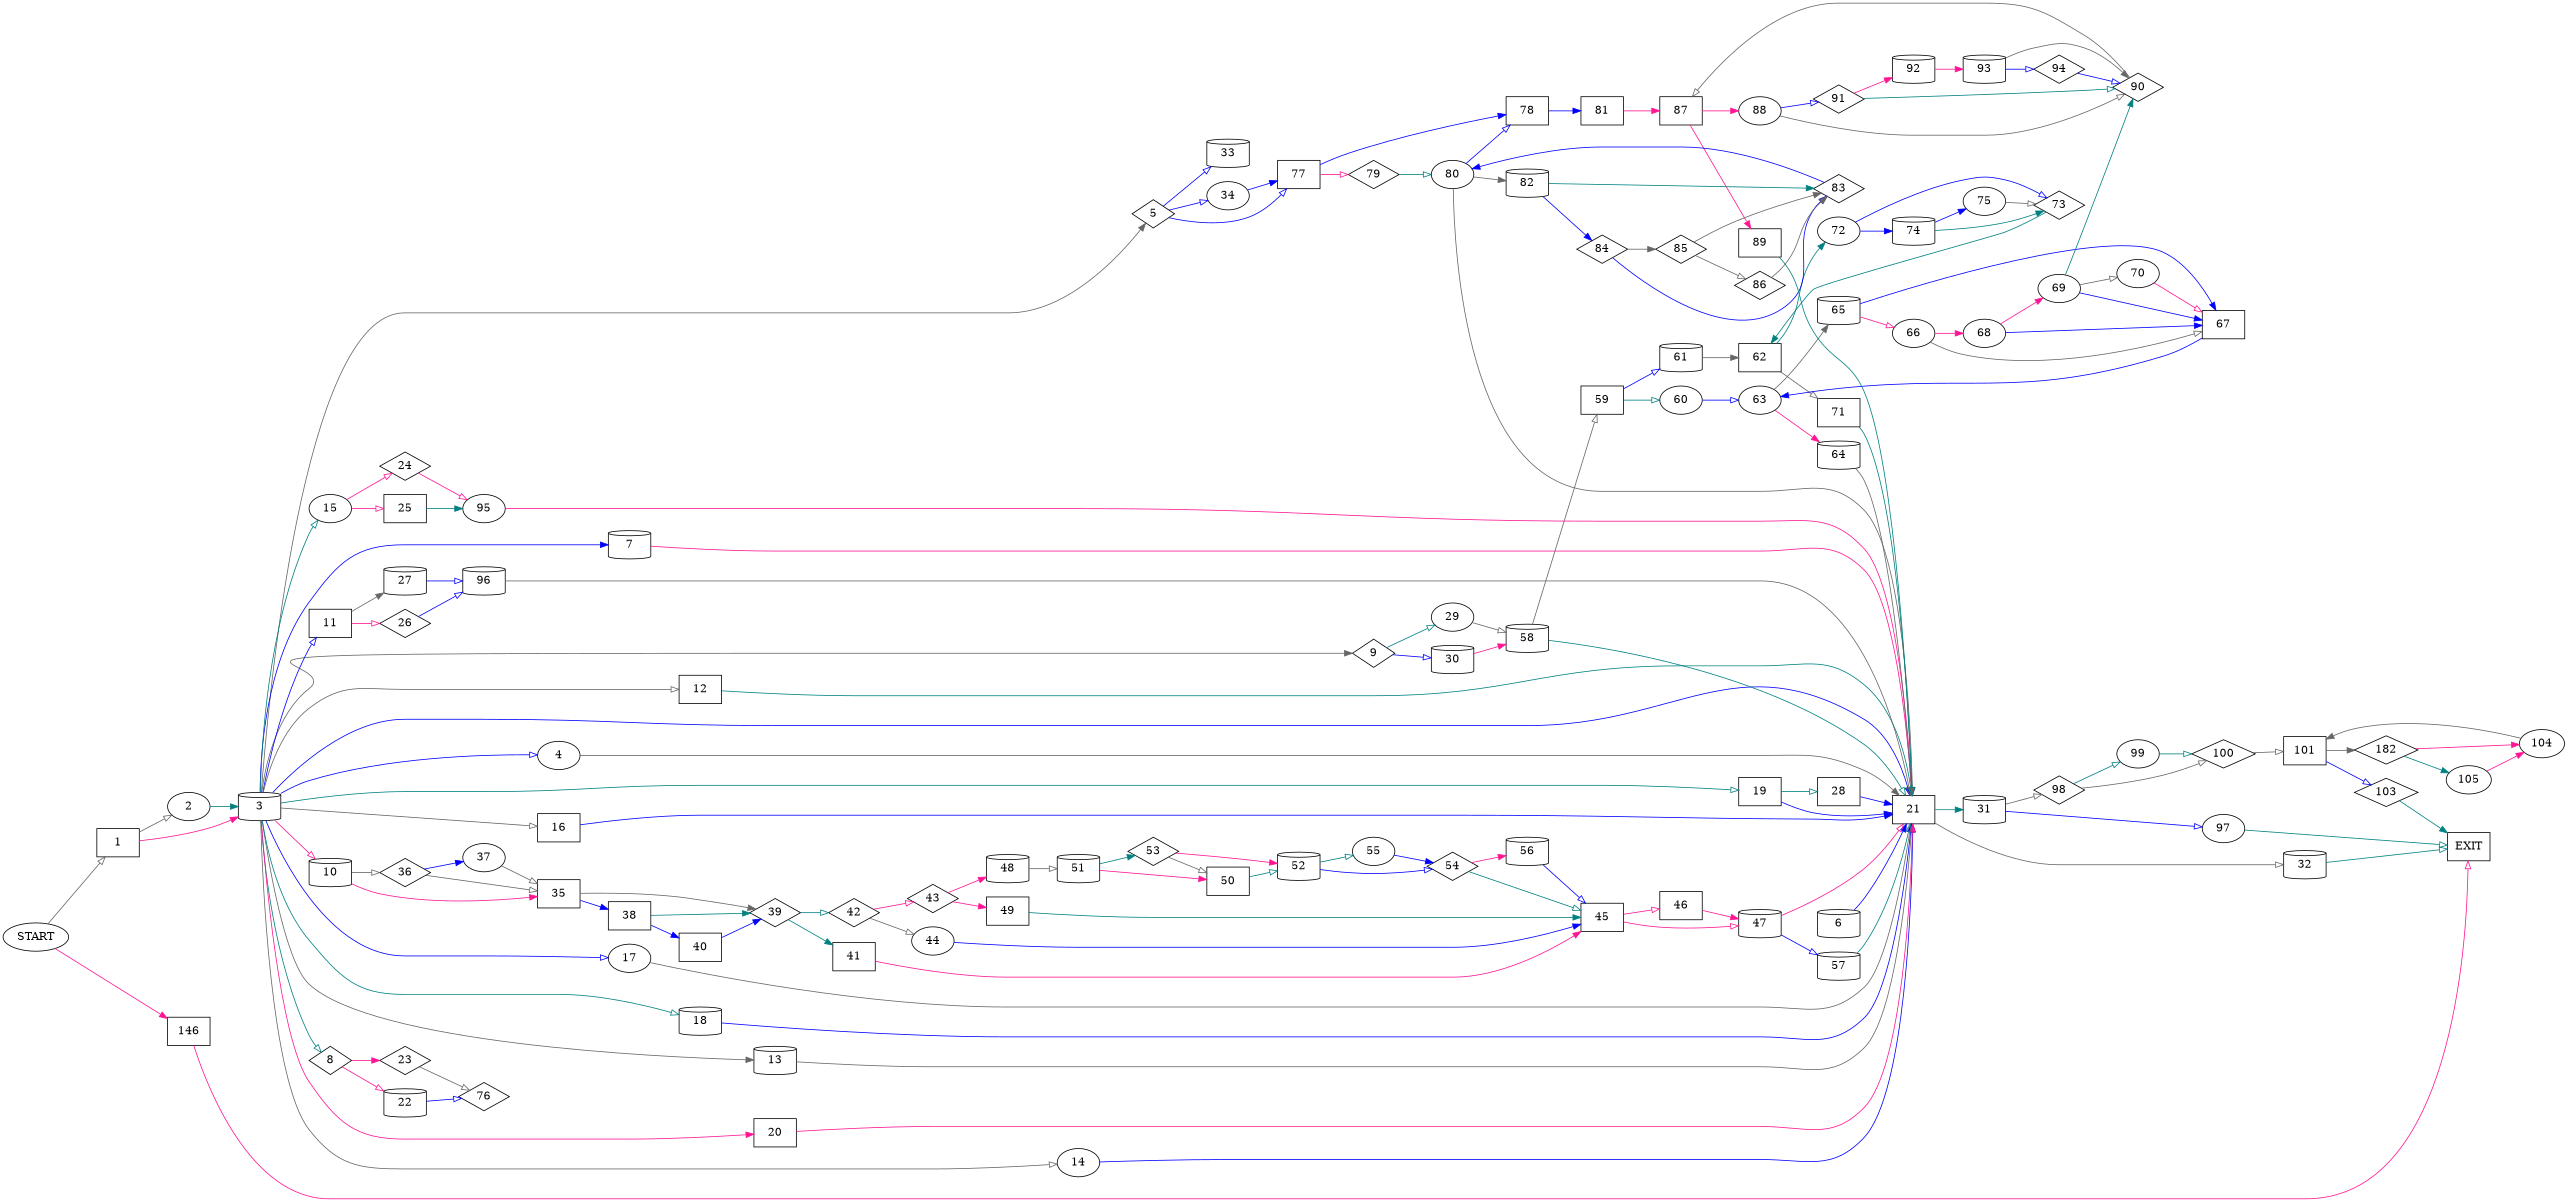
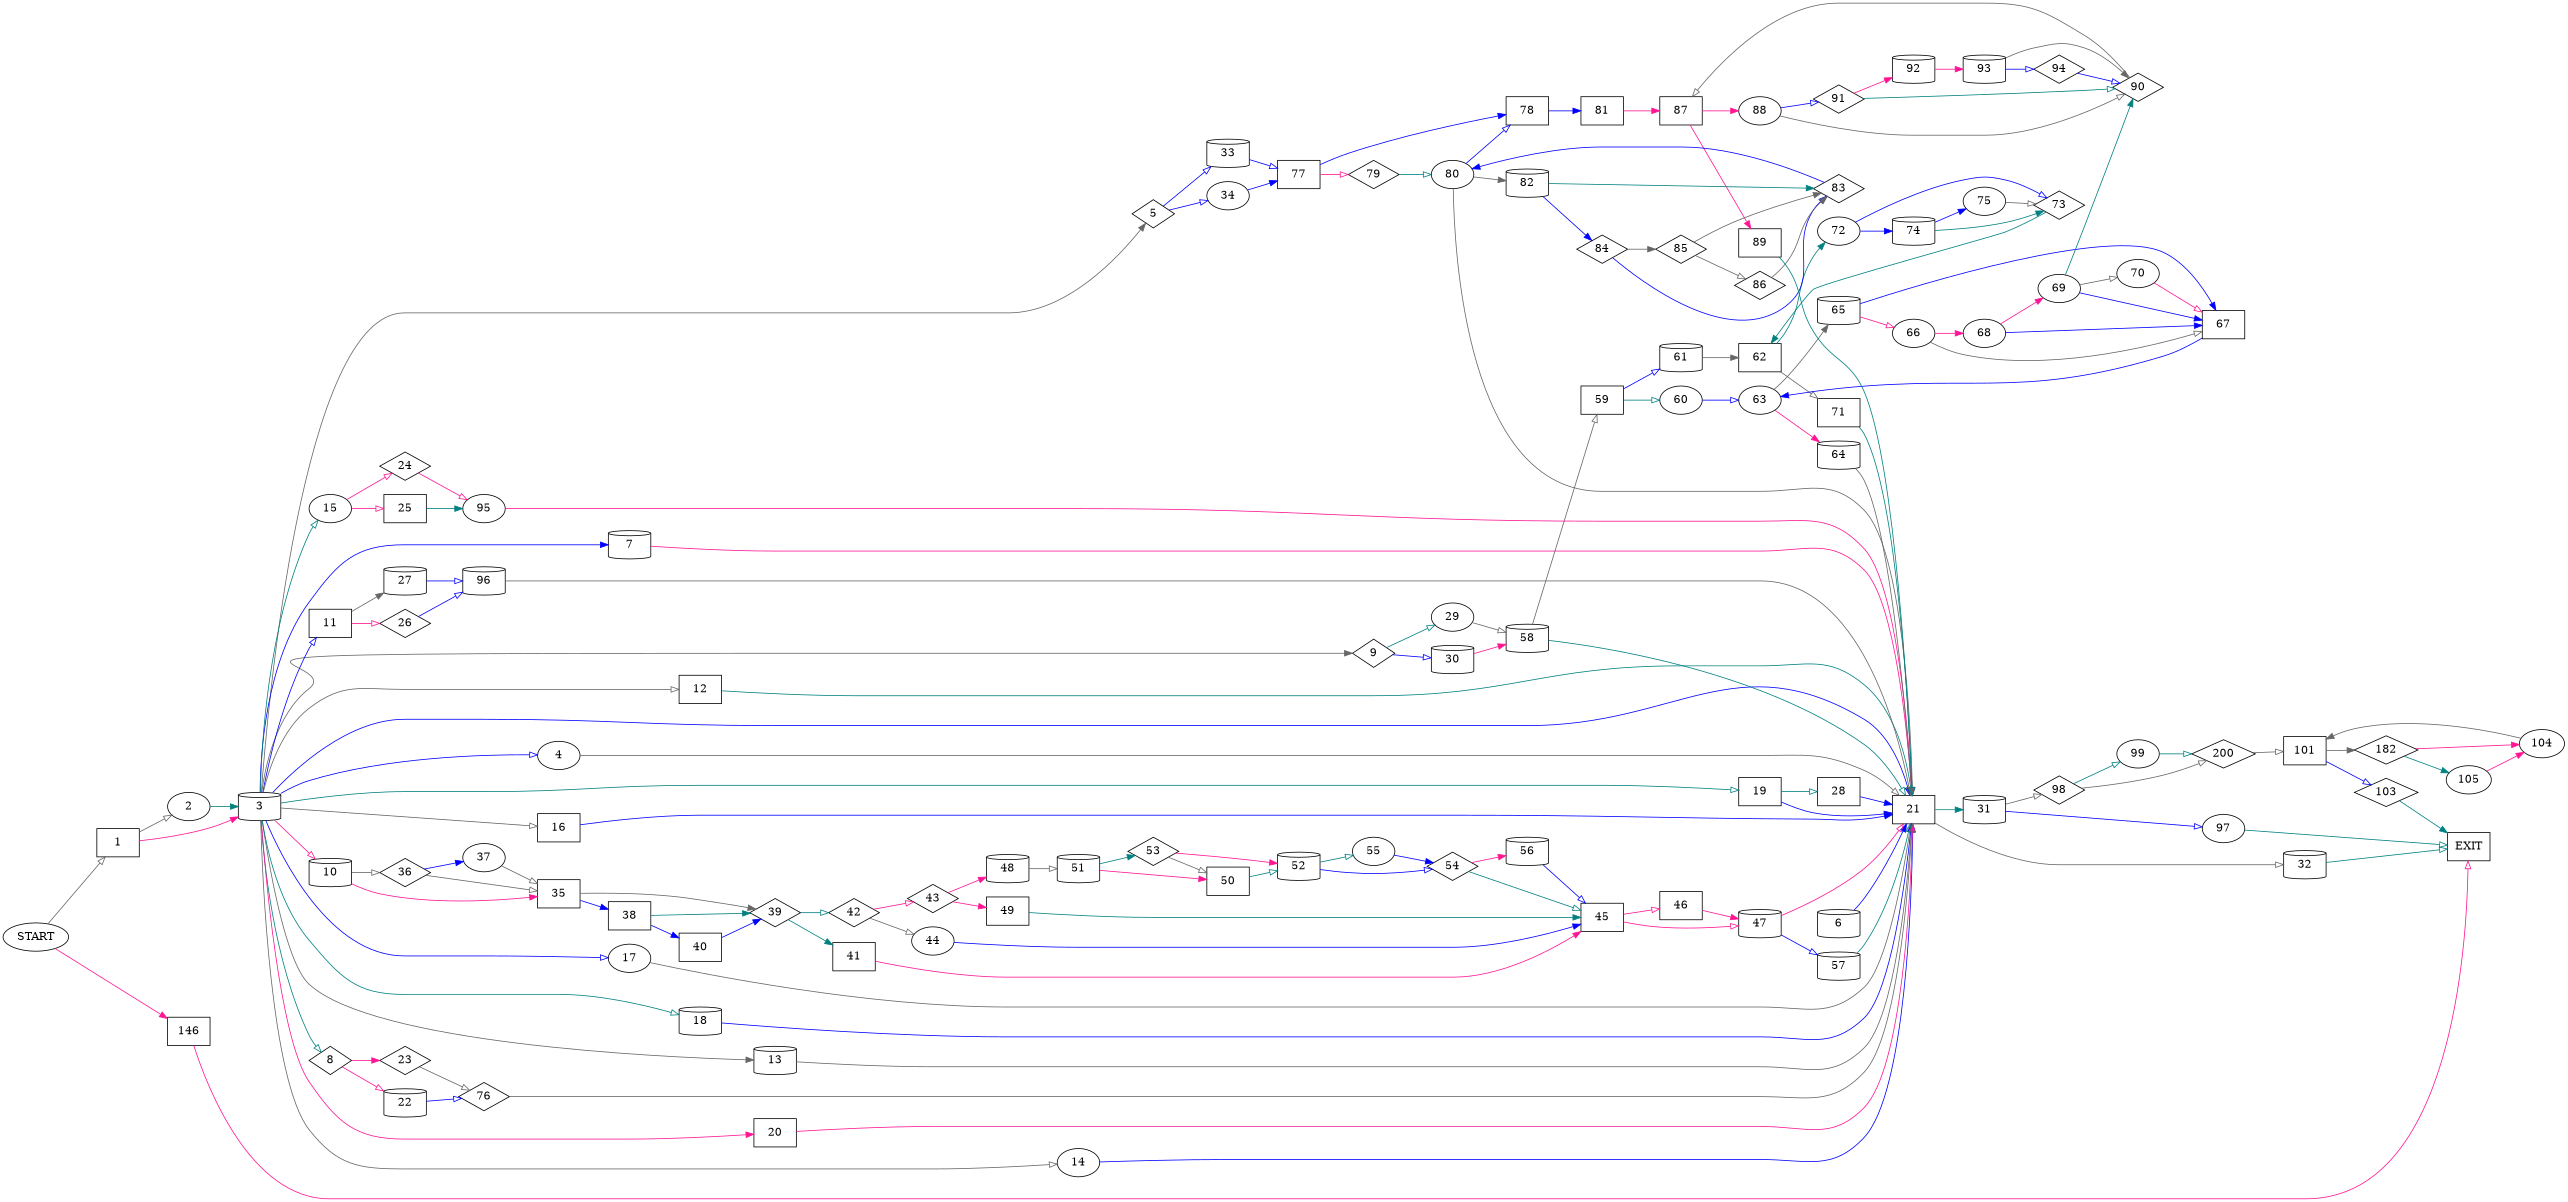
(1229, 222) -> (1260, 163)
(2224, 754) -> (2224, 754)
(1241, 755) -> (1241, 755)
none -> (1314, 1097)
